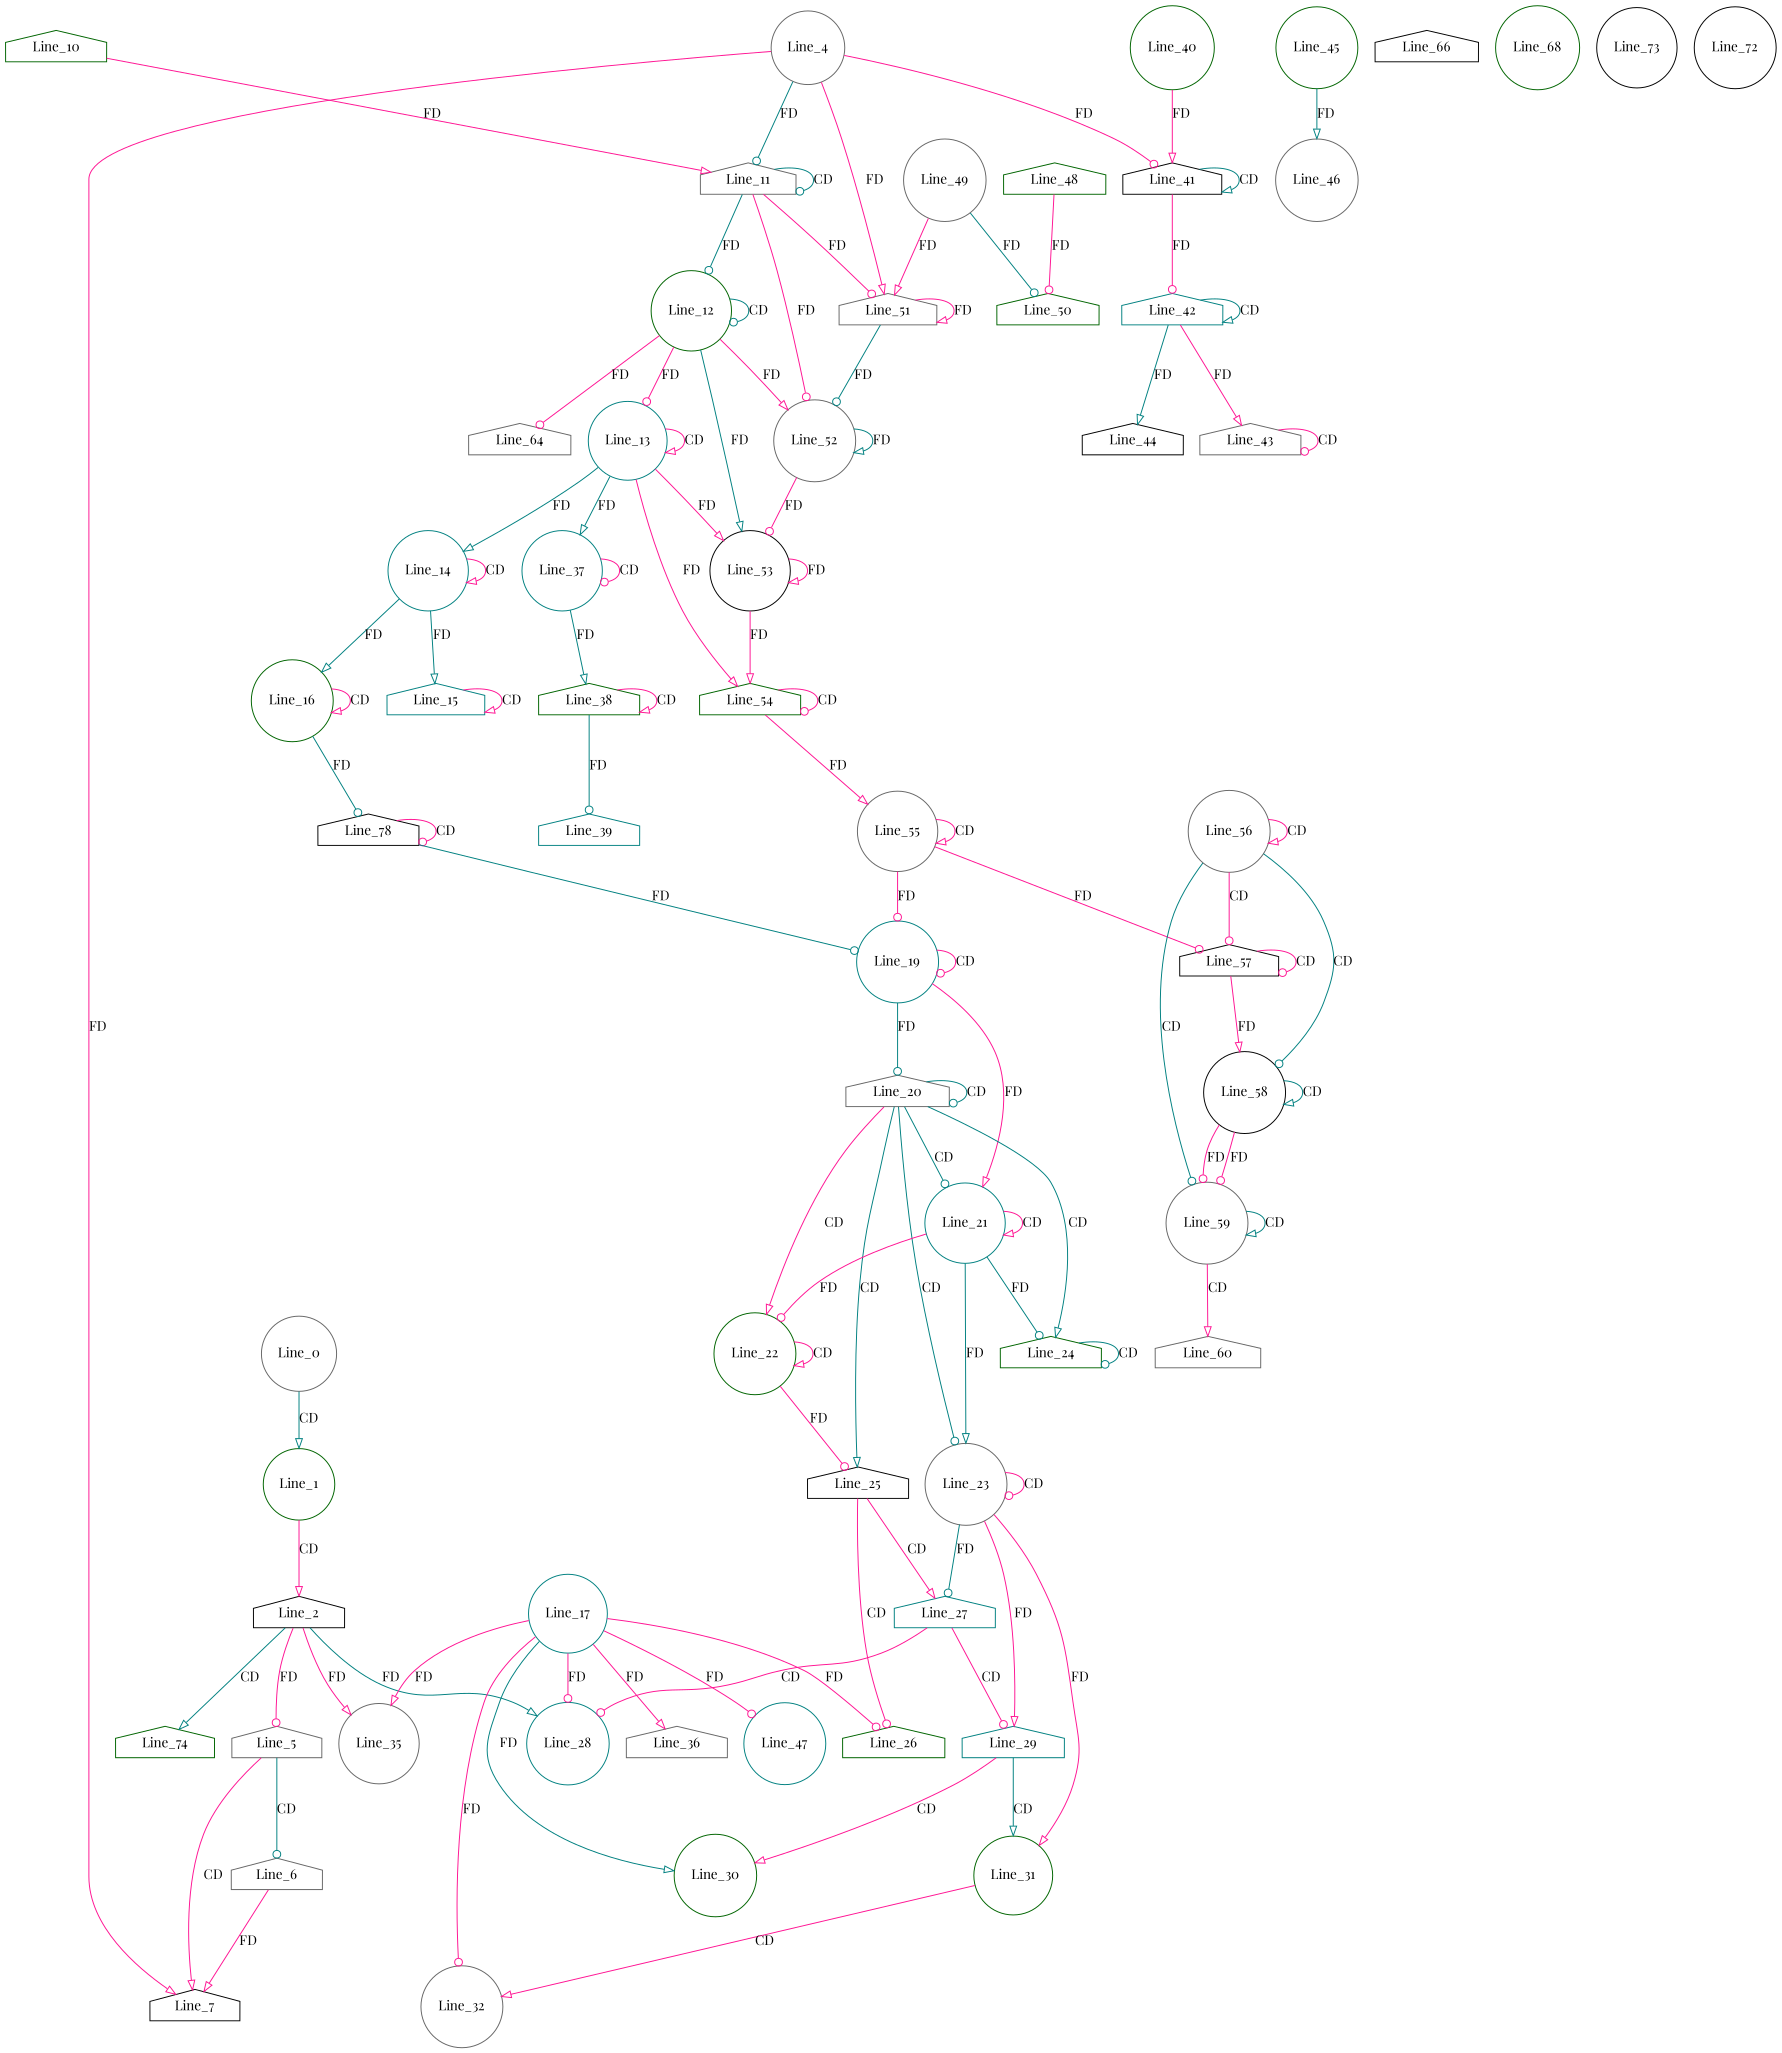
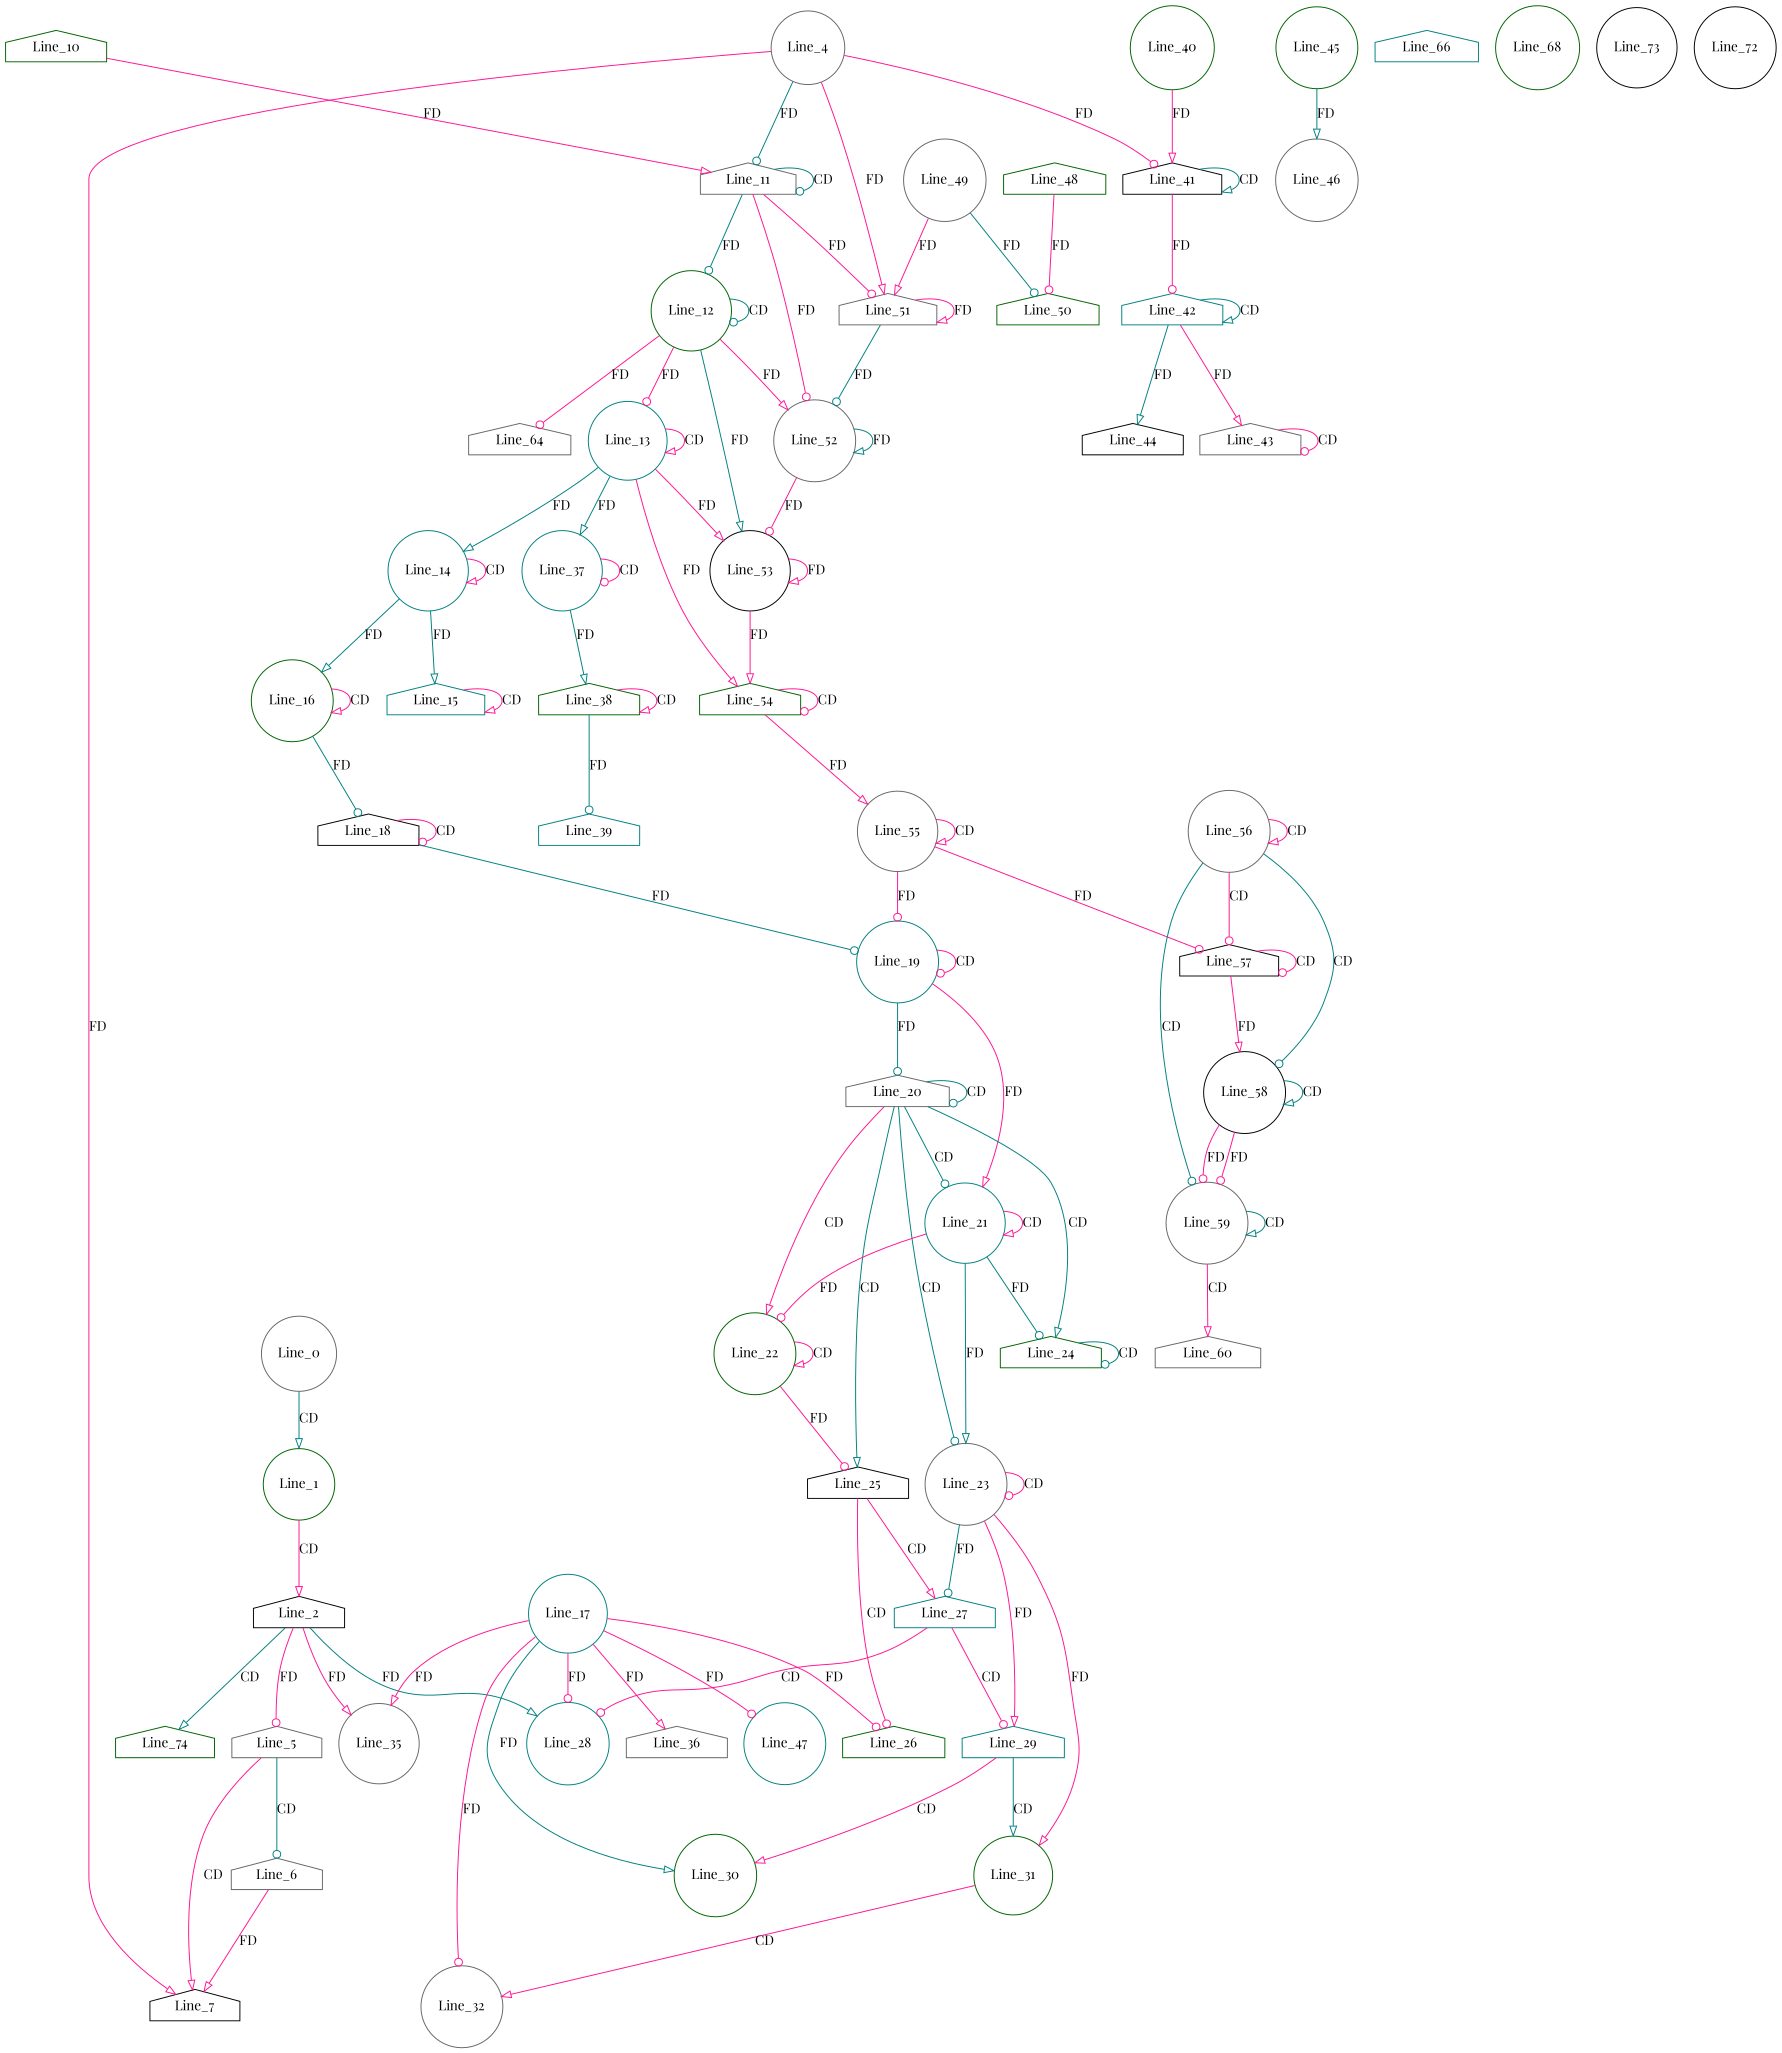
(1427, 48) -> (1427, 48)
(368, 831) -> (368, 831)
